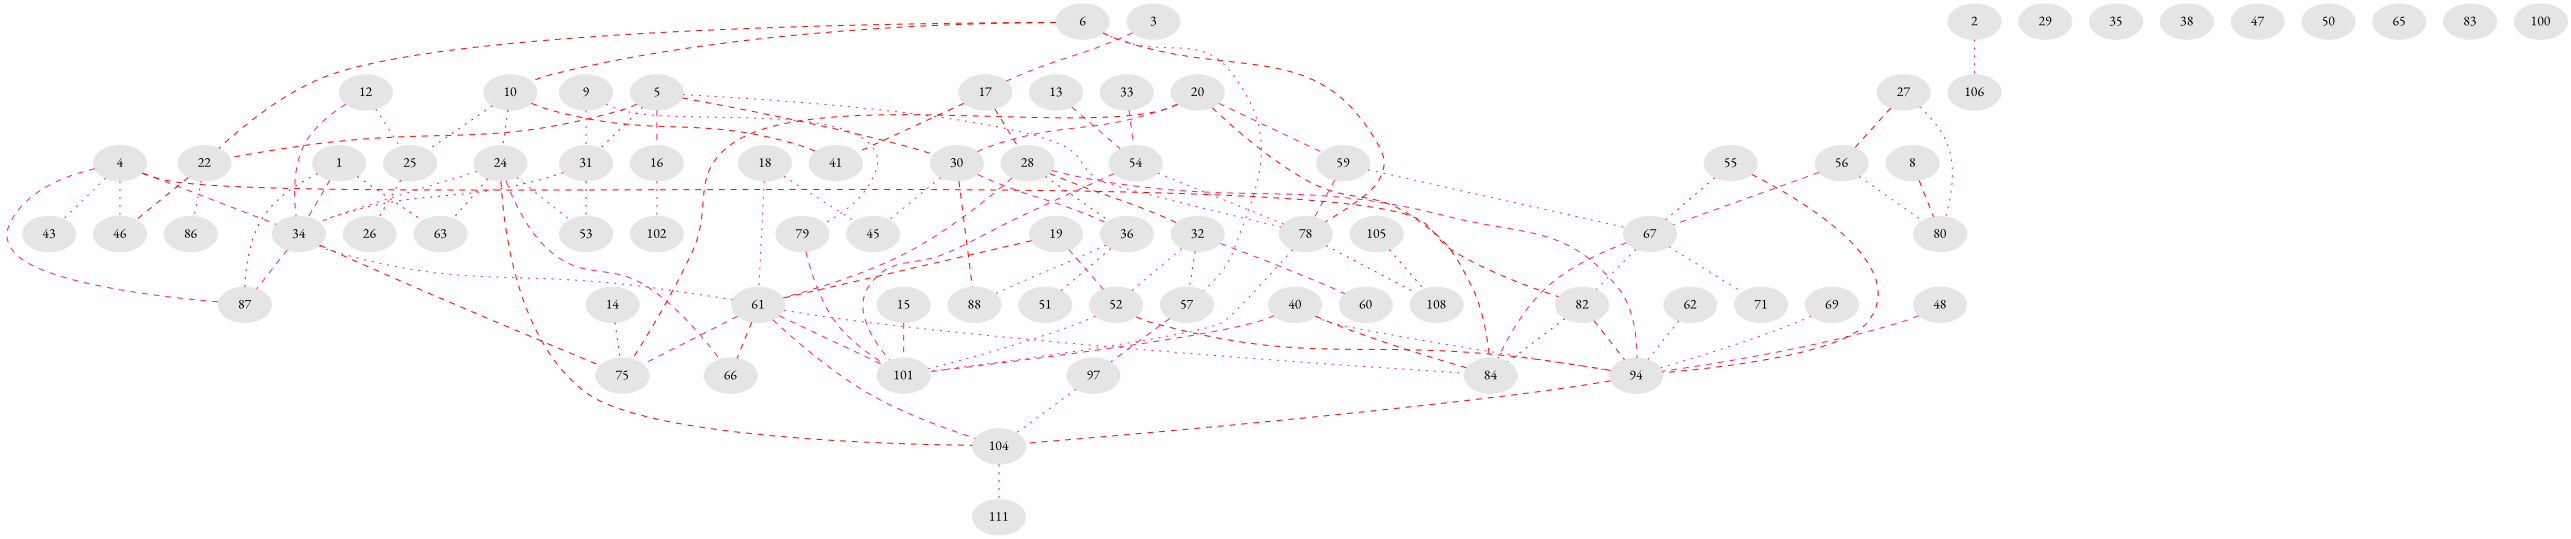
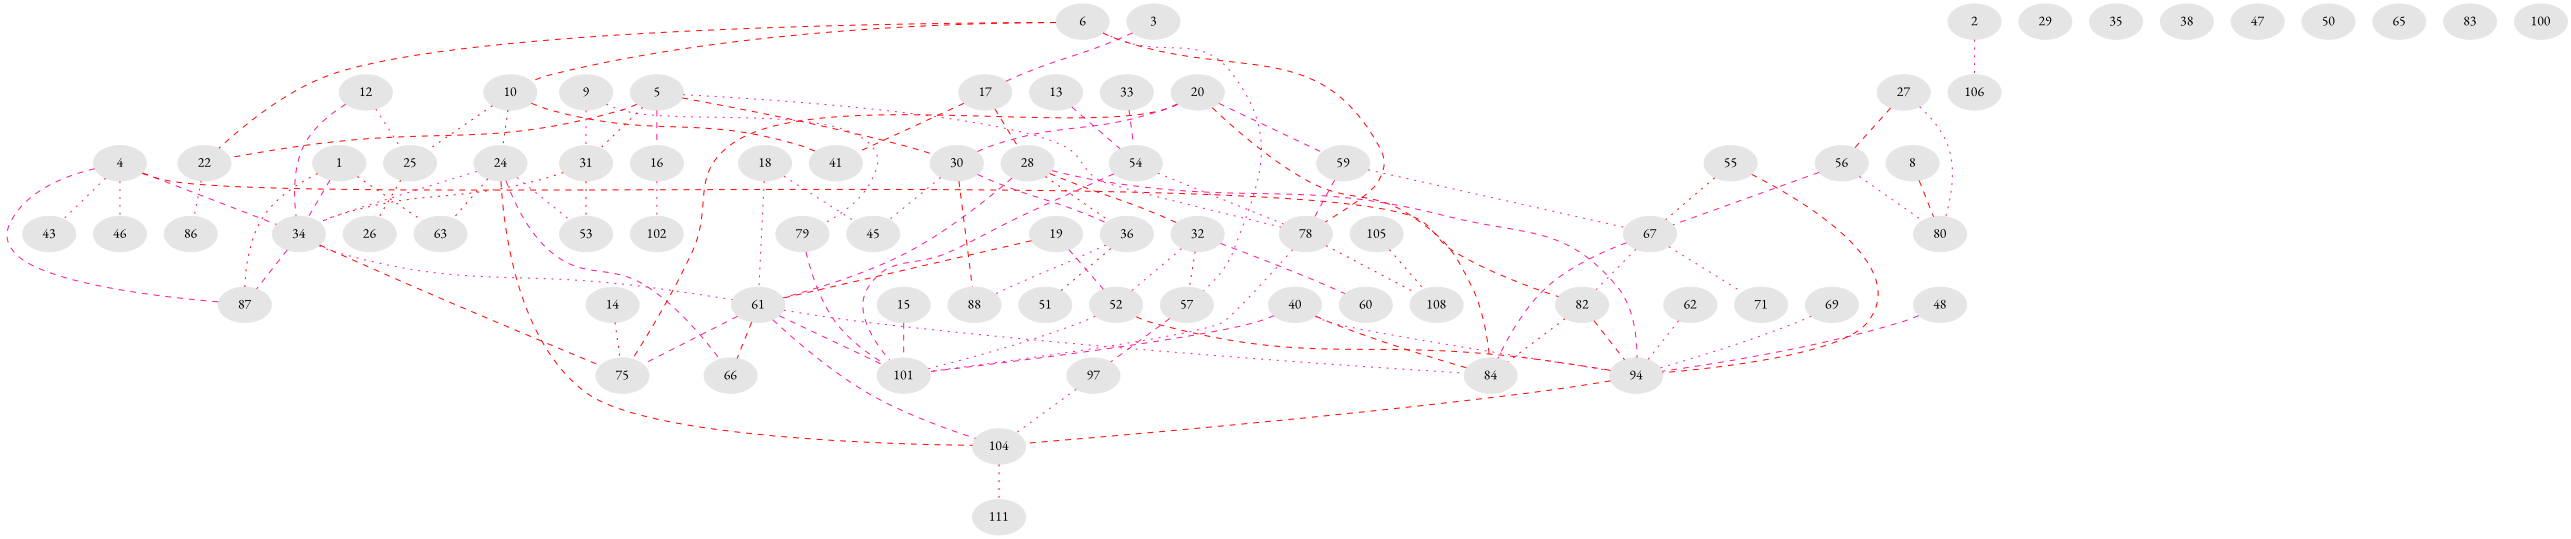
(162, 199) -> none
